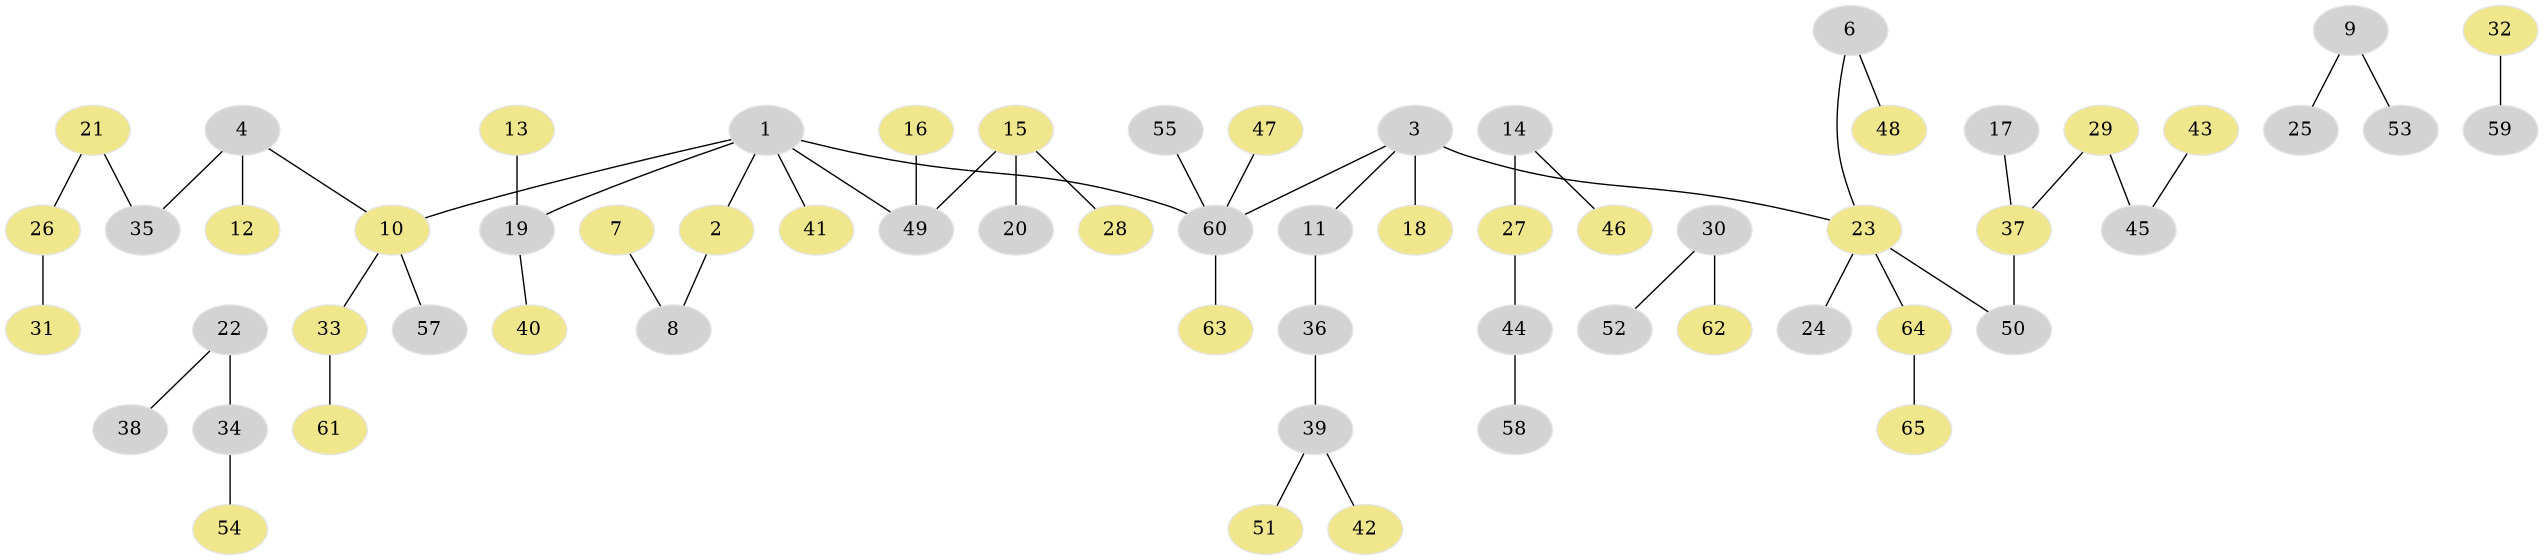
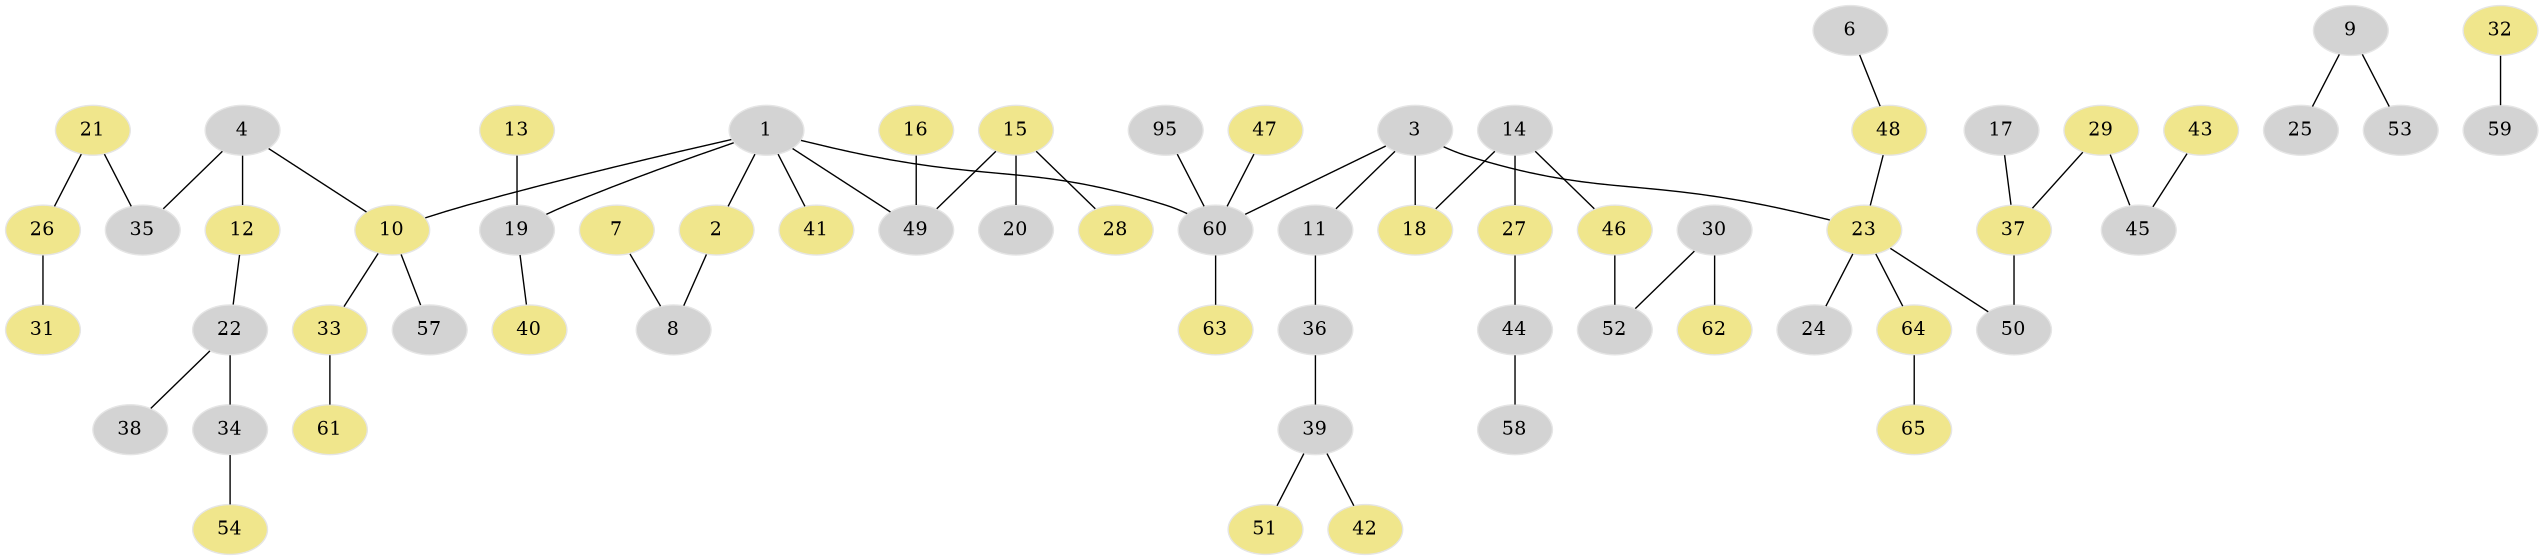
(1166, 130) -> (1166, 130)
(1837, 131) -> (1877, 180)
none -> (1465, 180)
none -> (236, 280)
none -> (1615, 280)
